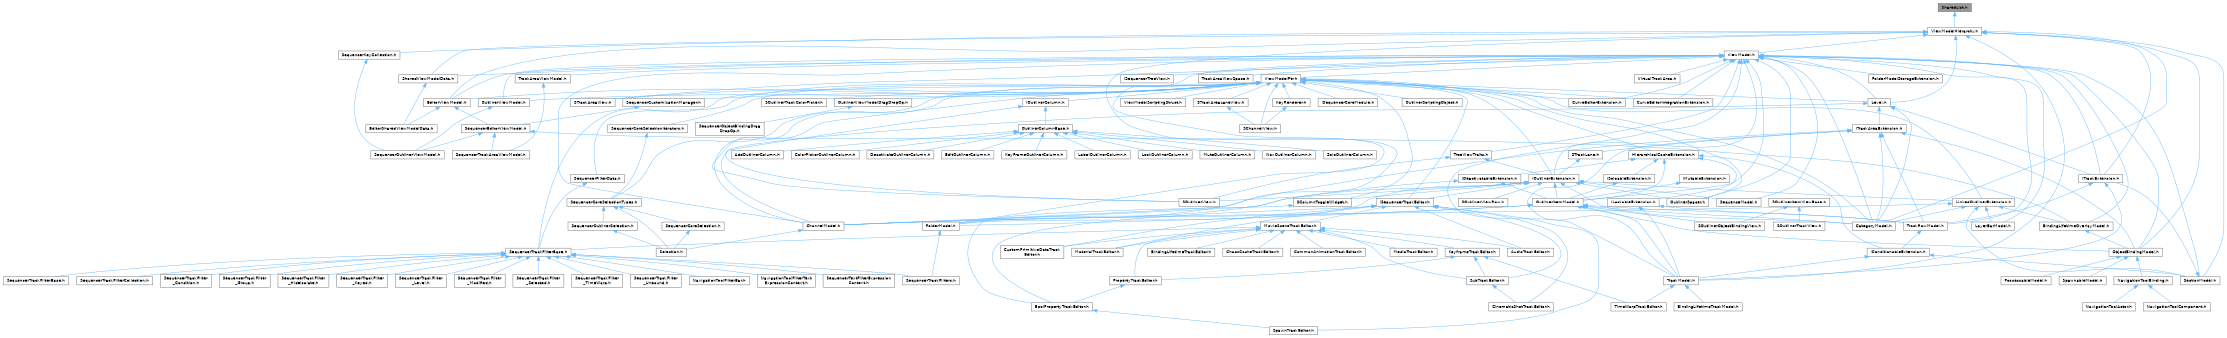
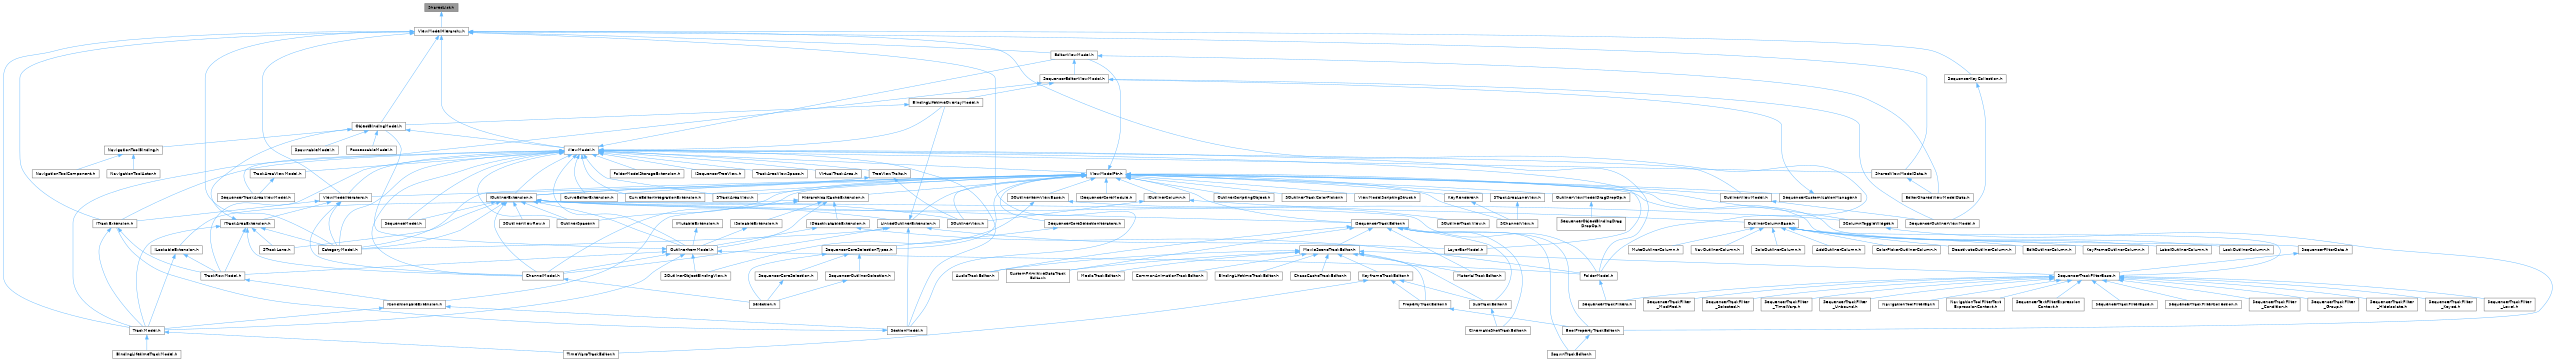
(2074, 77) -> (487, 139)
(1879, 103) -> (346, 198)
(1563, 171) -> (388, 237)
none -> (1070, 186)
(1720, 215) -> none
